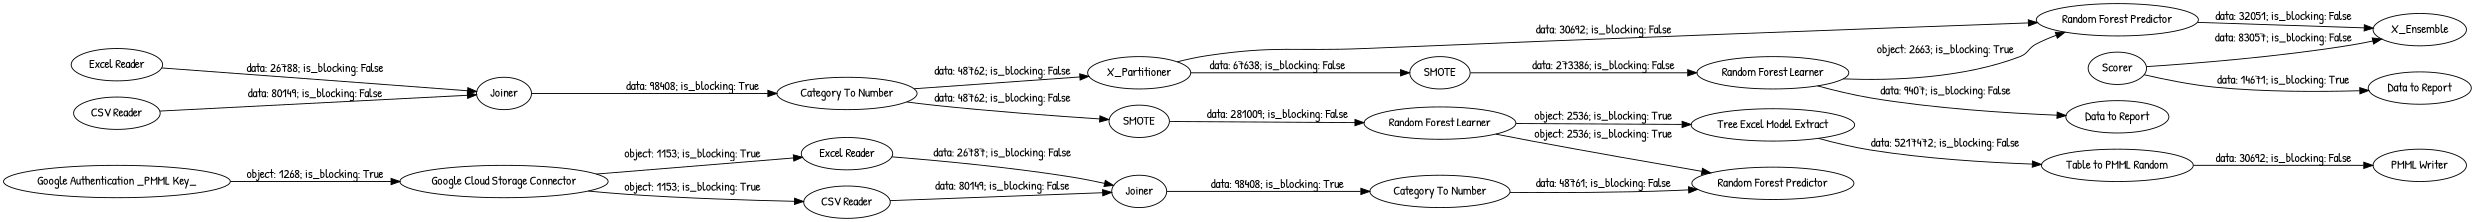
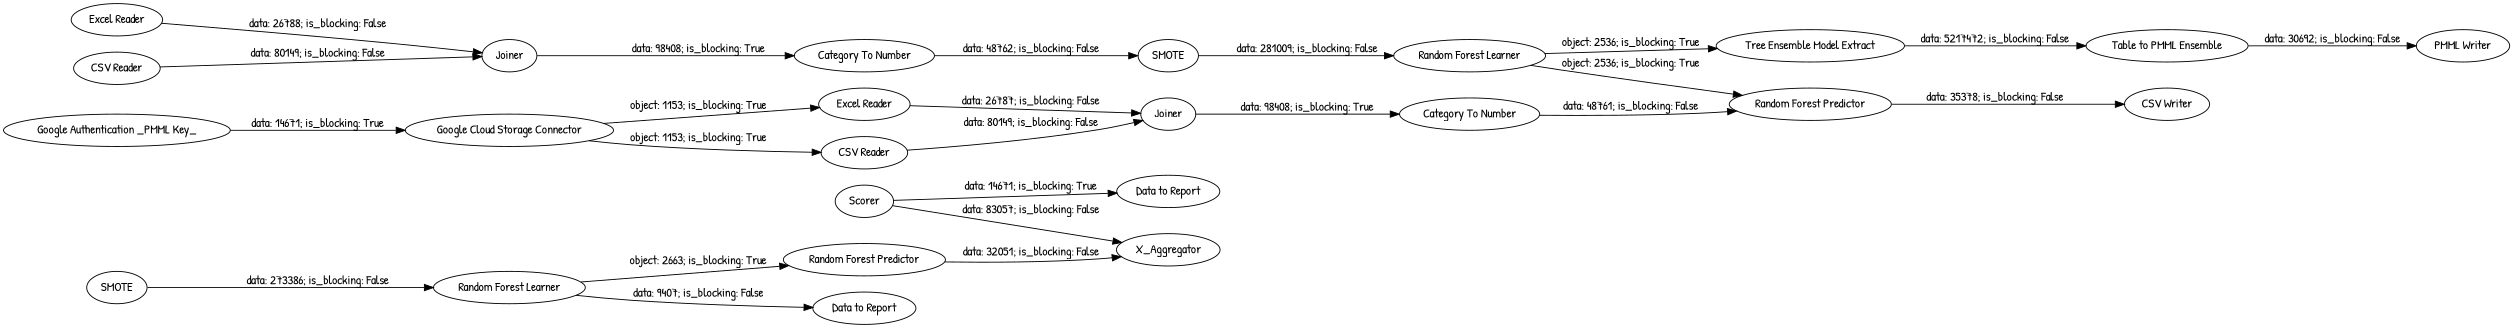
(2420, 30) -> (1168, 250)
(1139, 73) -> none
none -> (2167, 104)
(1773, 125) -> (1810, 46)
(2117, 165) -> (2167, 46)
(315, 175) -> (318, 124)
